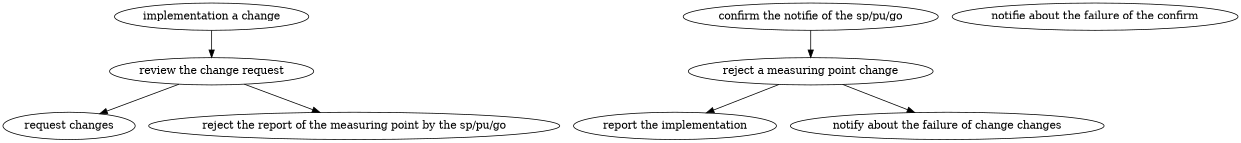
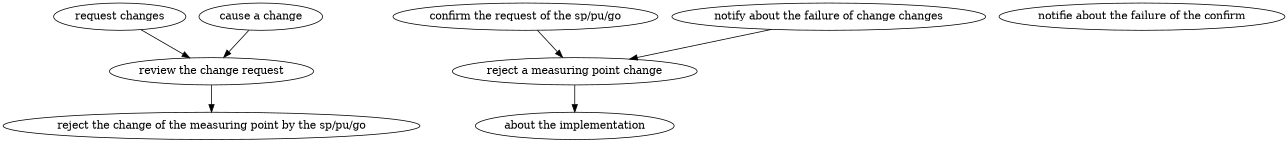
(212, 17) -> (261, 17)
(811, 17) -> (525, 17)
(875, 97) -> (704, 43)
(143, 98) -> (162, 42)
(354, 126) -> (212, 126)
(675, 126) -> (575, 126)
